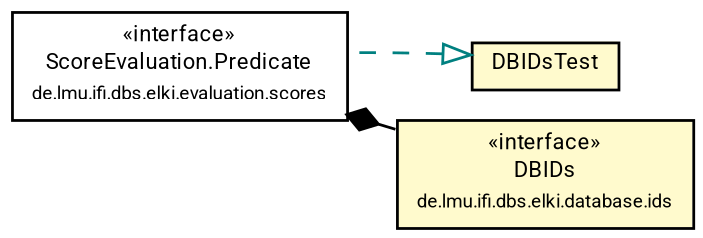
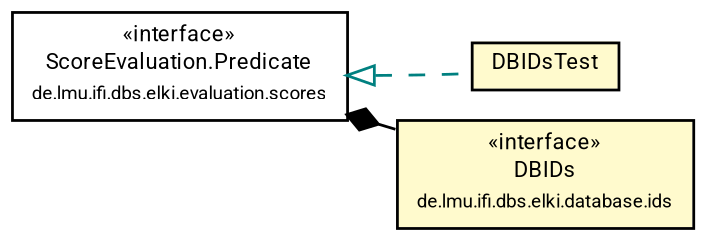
(395, 53) -> (423, 75)
